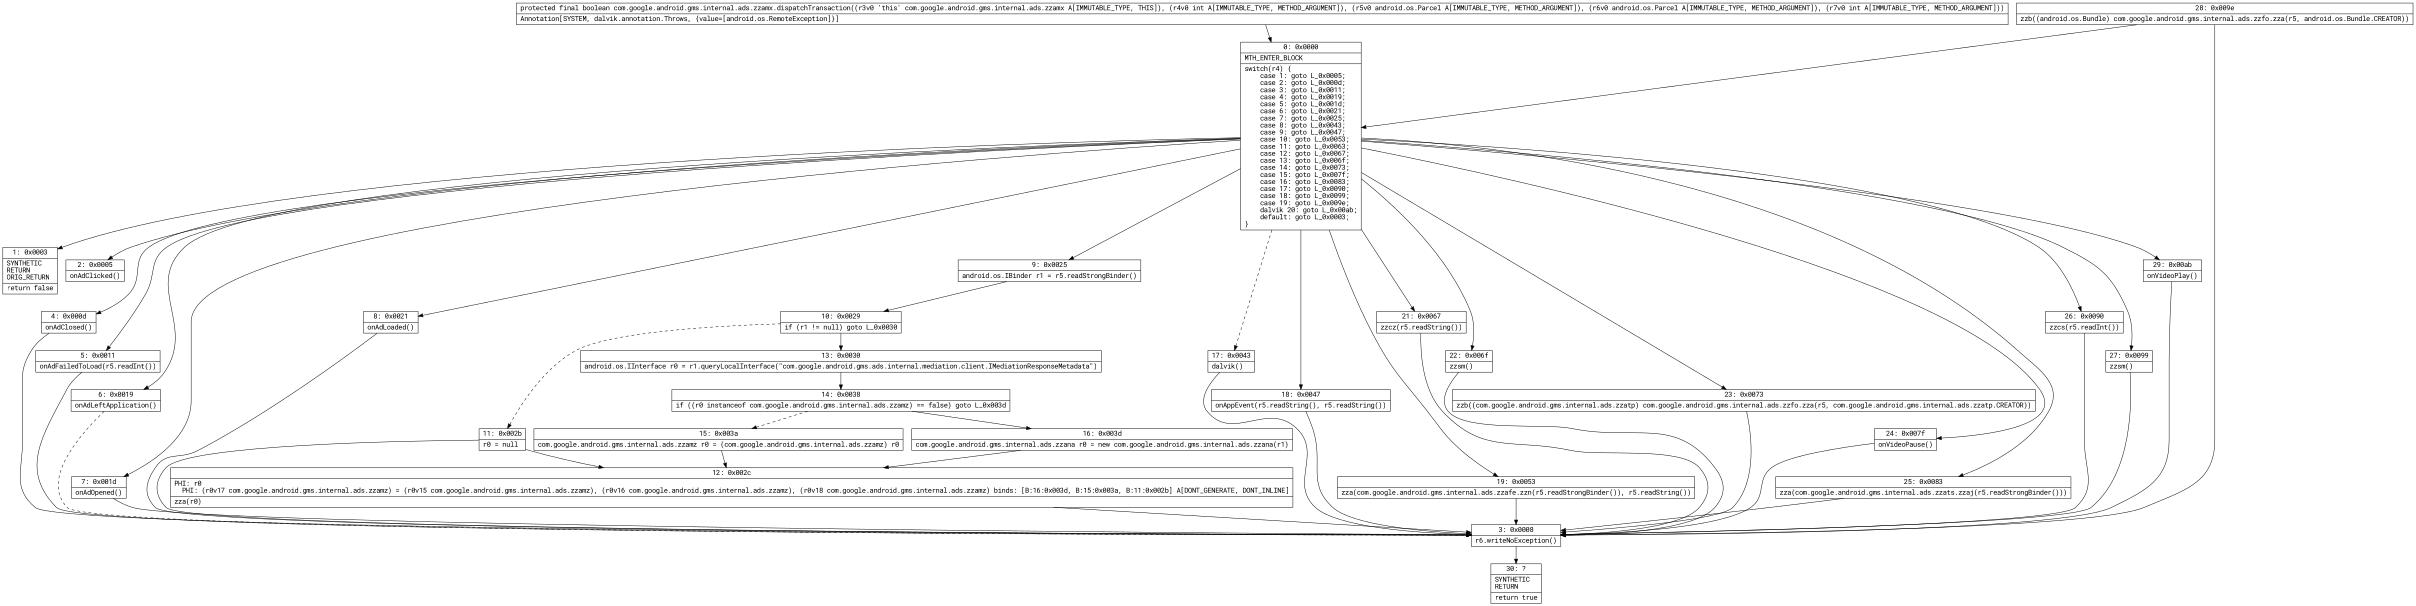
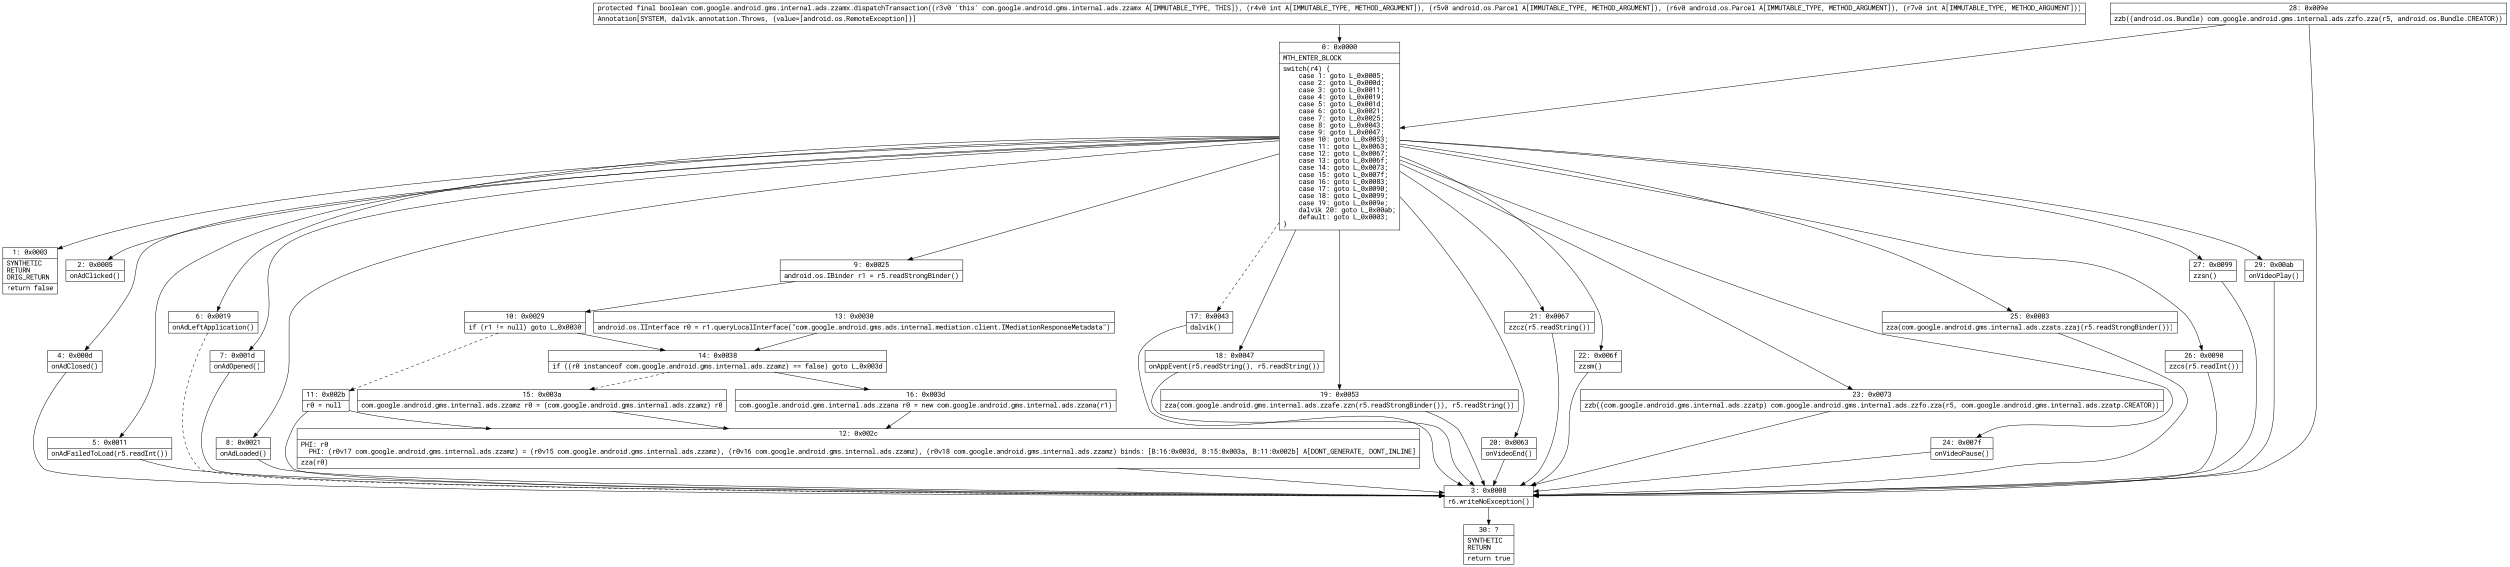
(841, 339) -> (619, 341)
(2121, 367) -> (2205, 276)
none -> (1509, 448)
